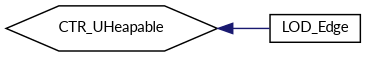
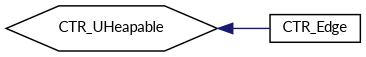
(315, 28) -> (315, 28)
